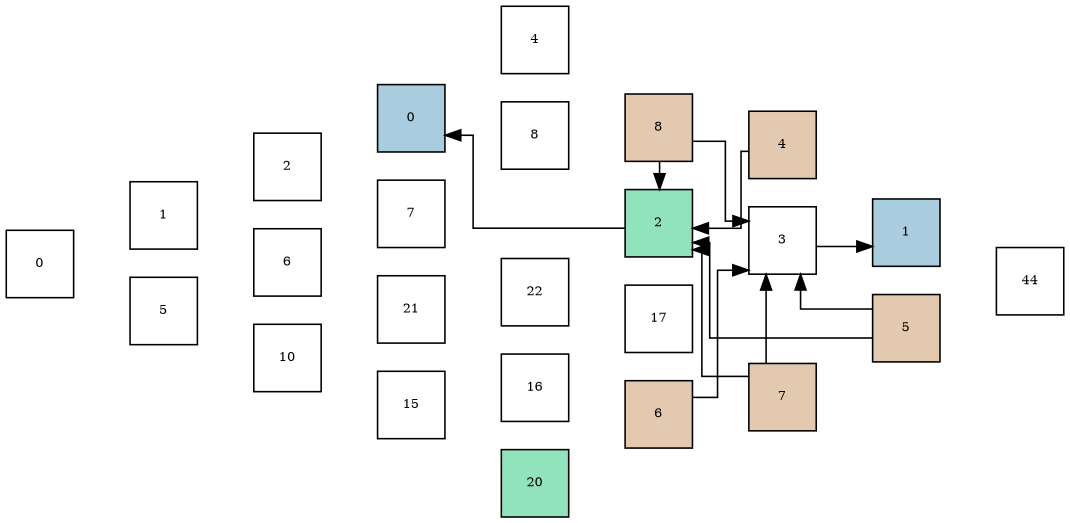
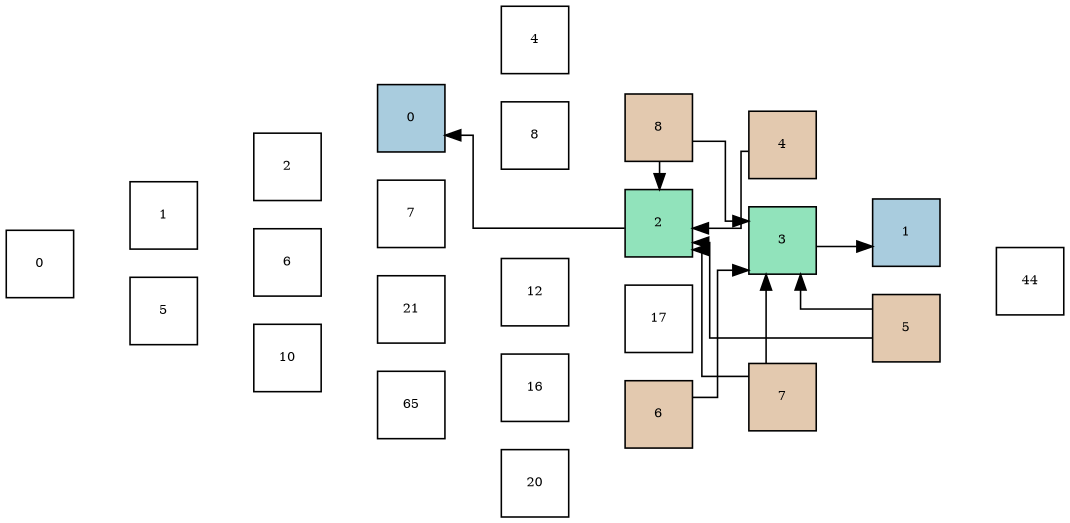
(783, 240) -> (783, 240)
(535, 292) -> (535, 292)
(411, 405) -> (411, 405)
(535, 483) -> (535, 483)
